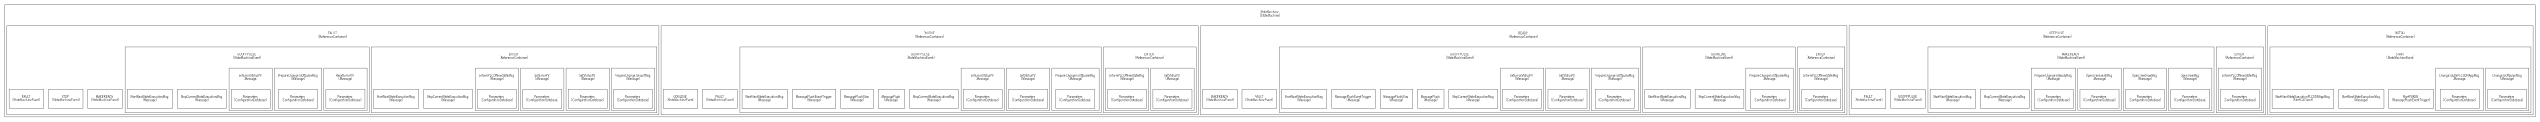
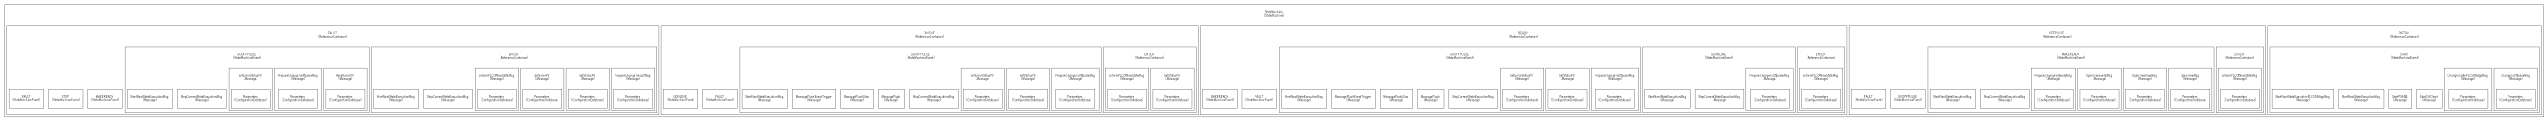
none -> (2429, 99)
(2303, 100) -> (2303, 100)
(2411, 100) -> (2400, 100)
